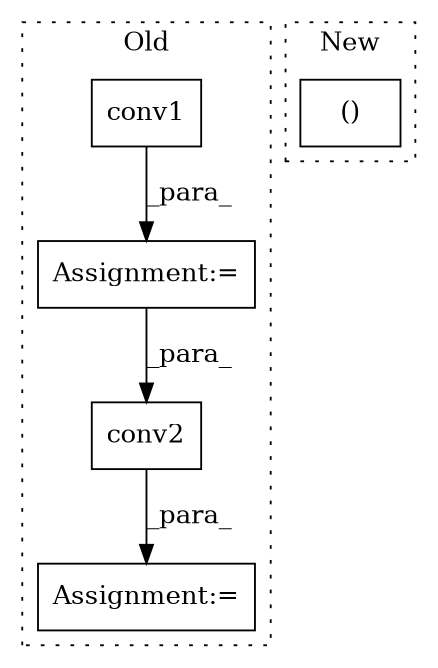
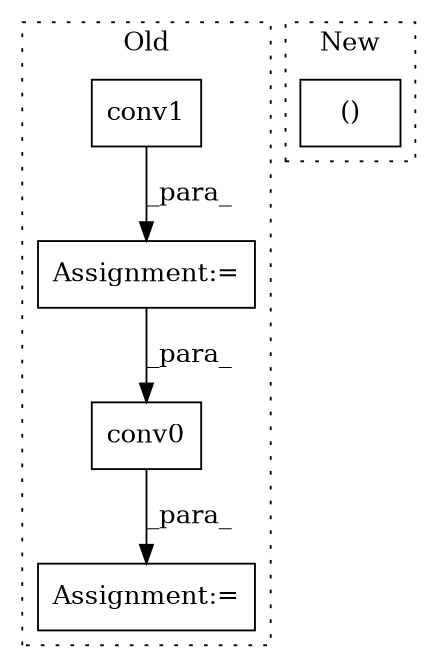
(146, 436) -> (146, 436)
